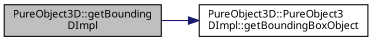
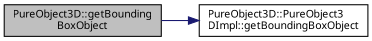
(83, 21) -> (83, 21)
